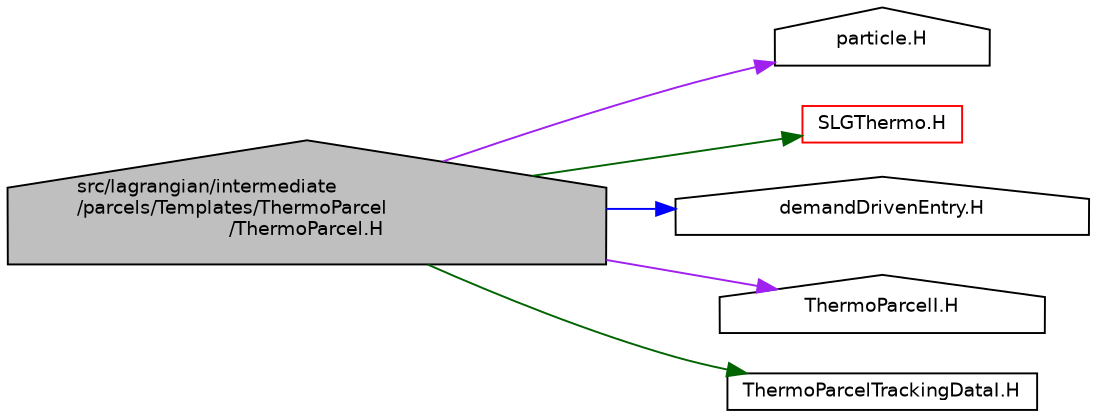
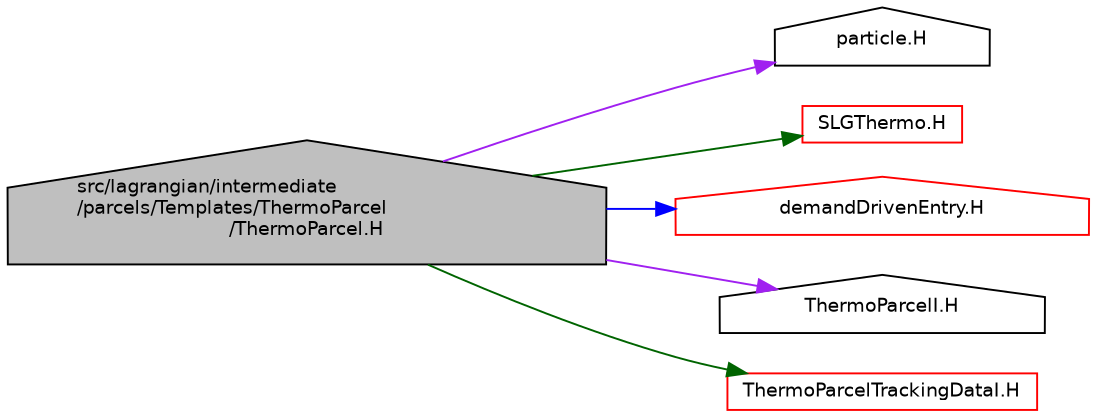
(882, 209) -> (882, 209)
(882, 392) -> (882, 392)
